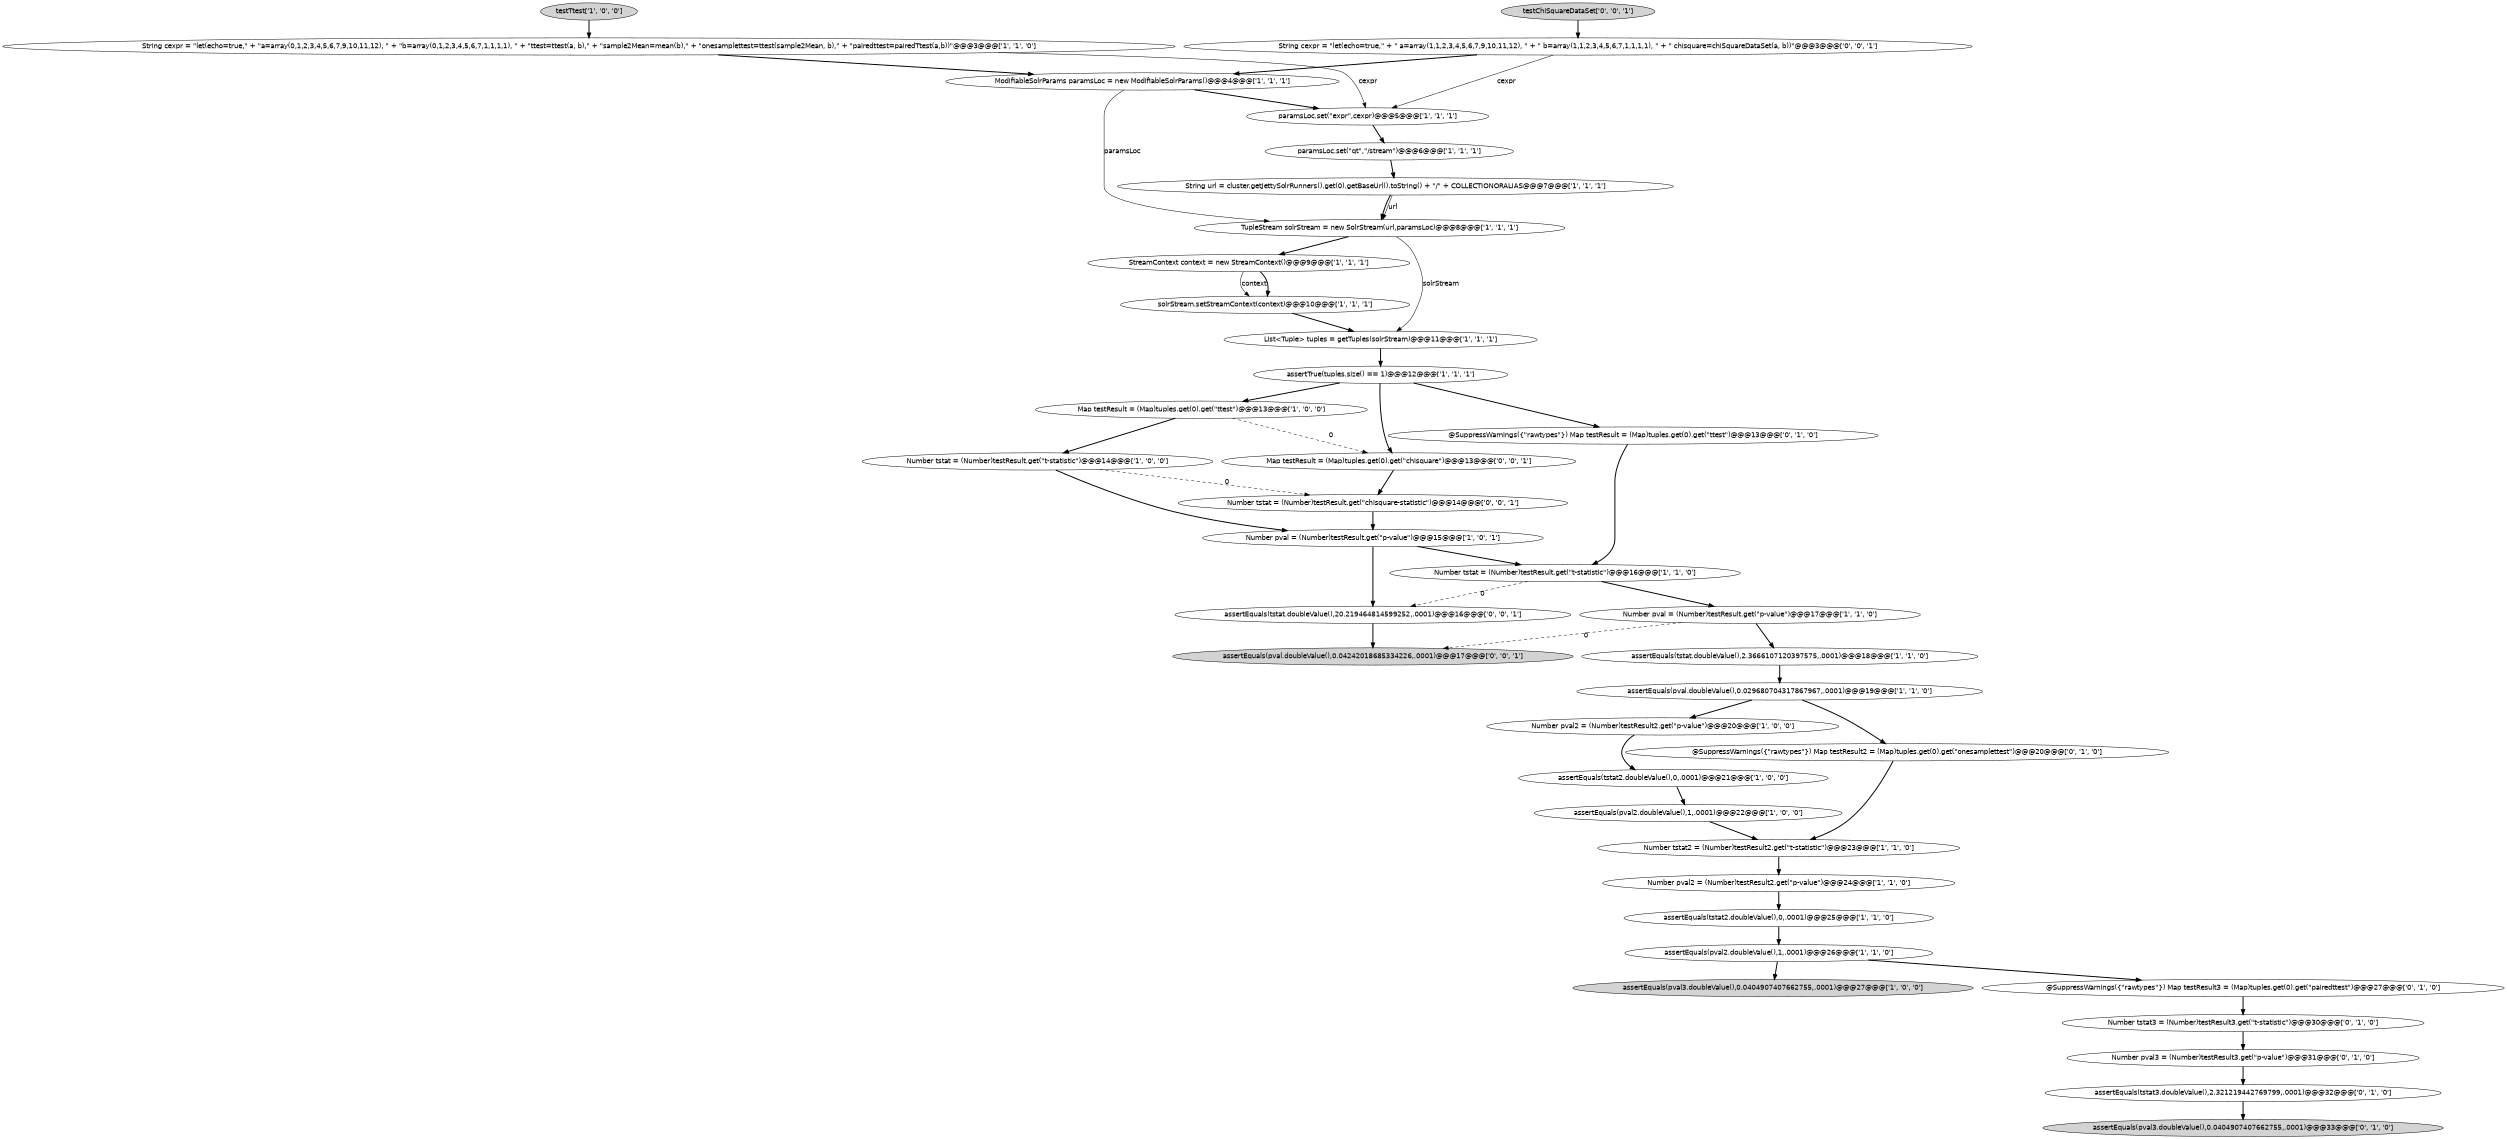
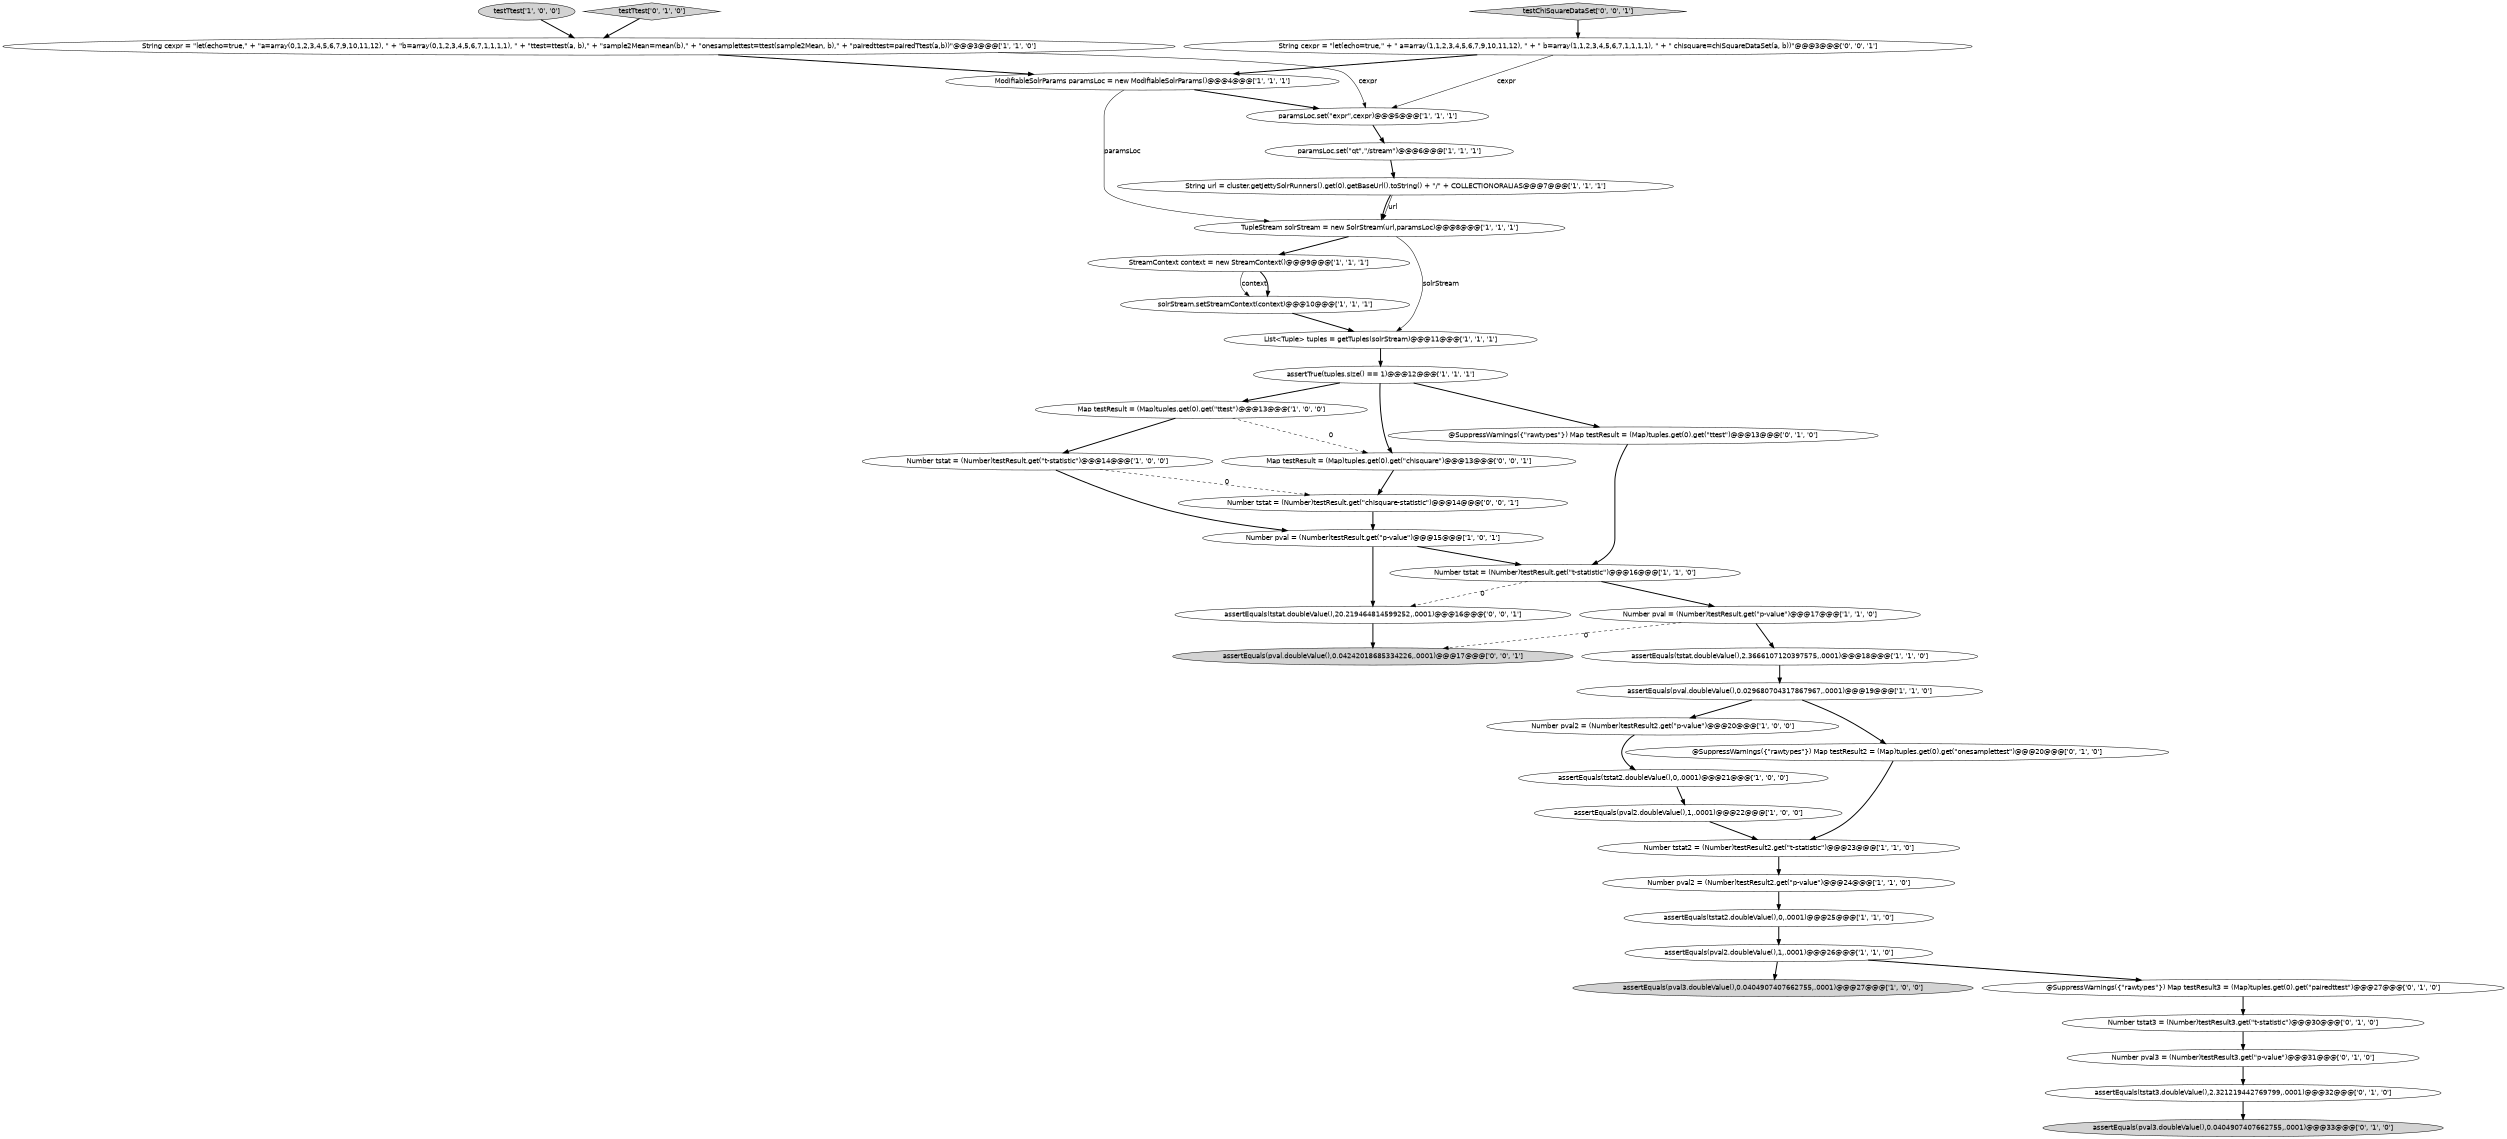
none -> (652, 12)
(1578, 12) -> (1578, 12)
